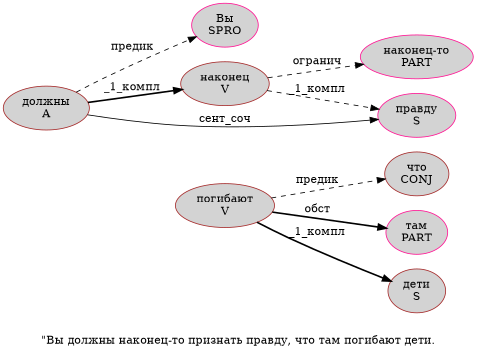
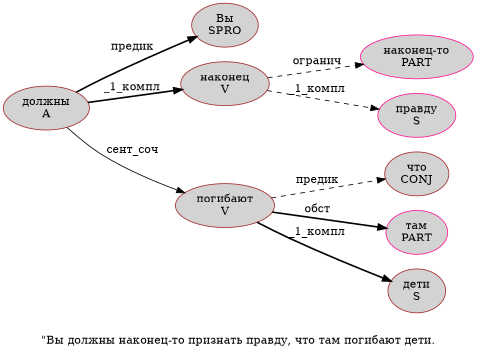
(225, 25) -> (225, 25)
(132, 65) -> (132, 65)
(228, 127) -> (119, 164)
